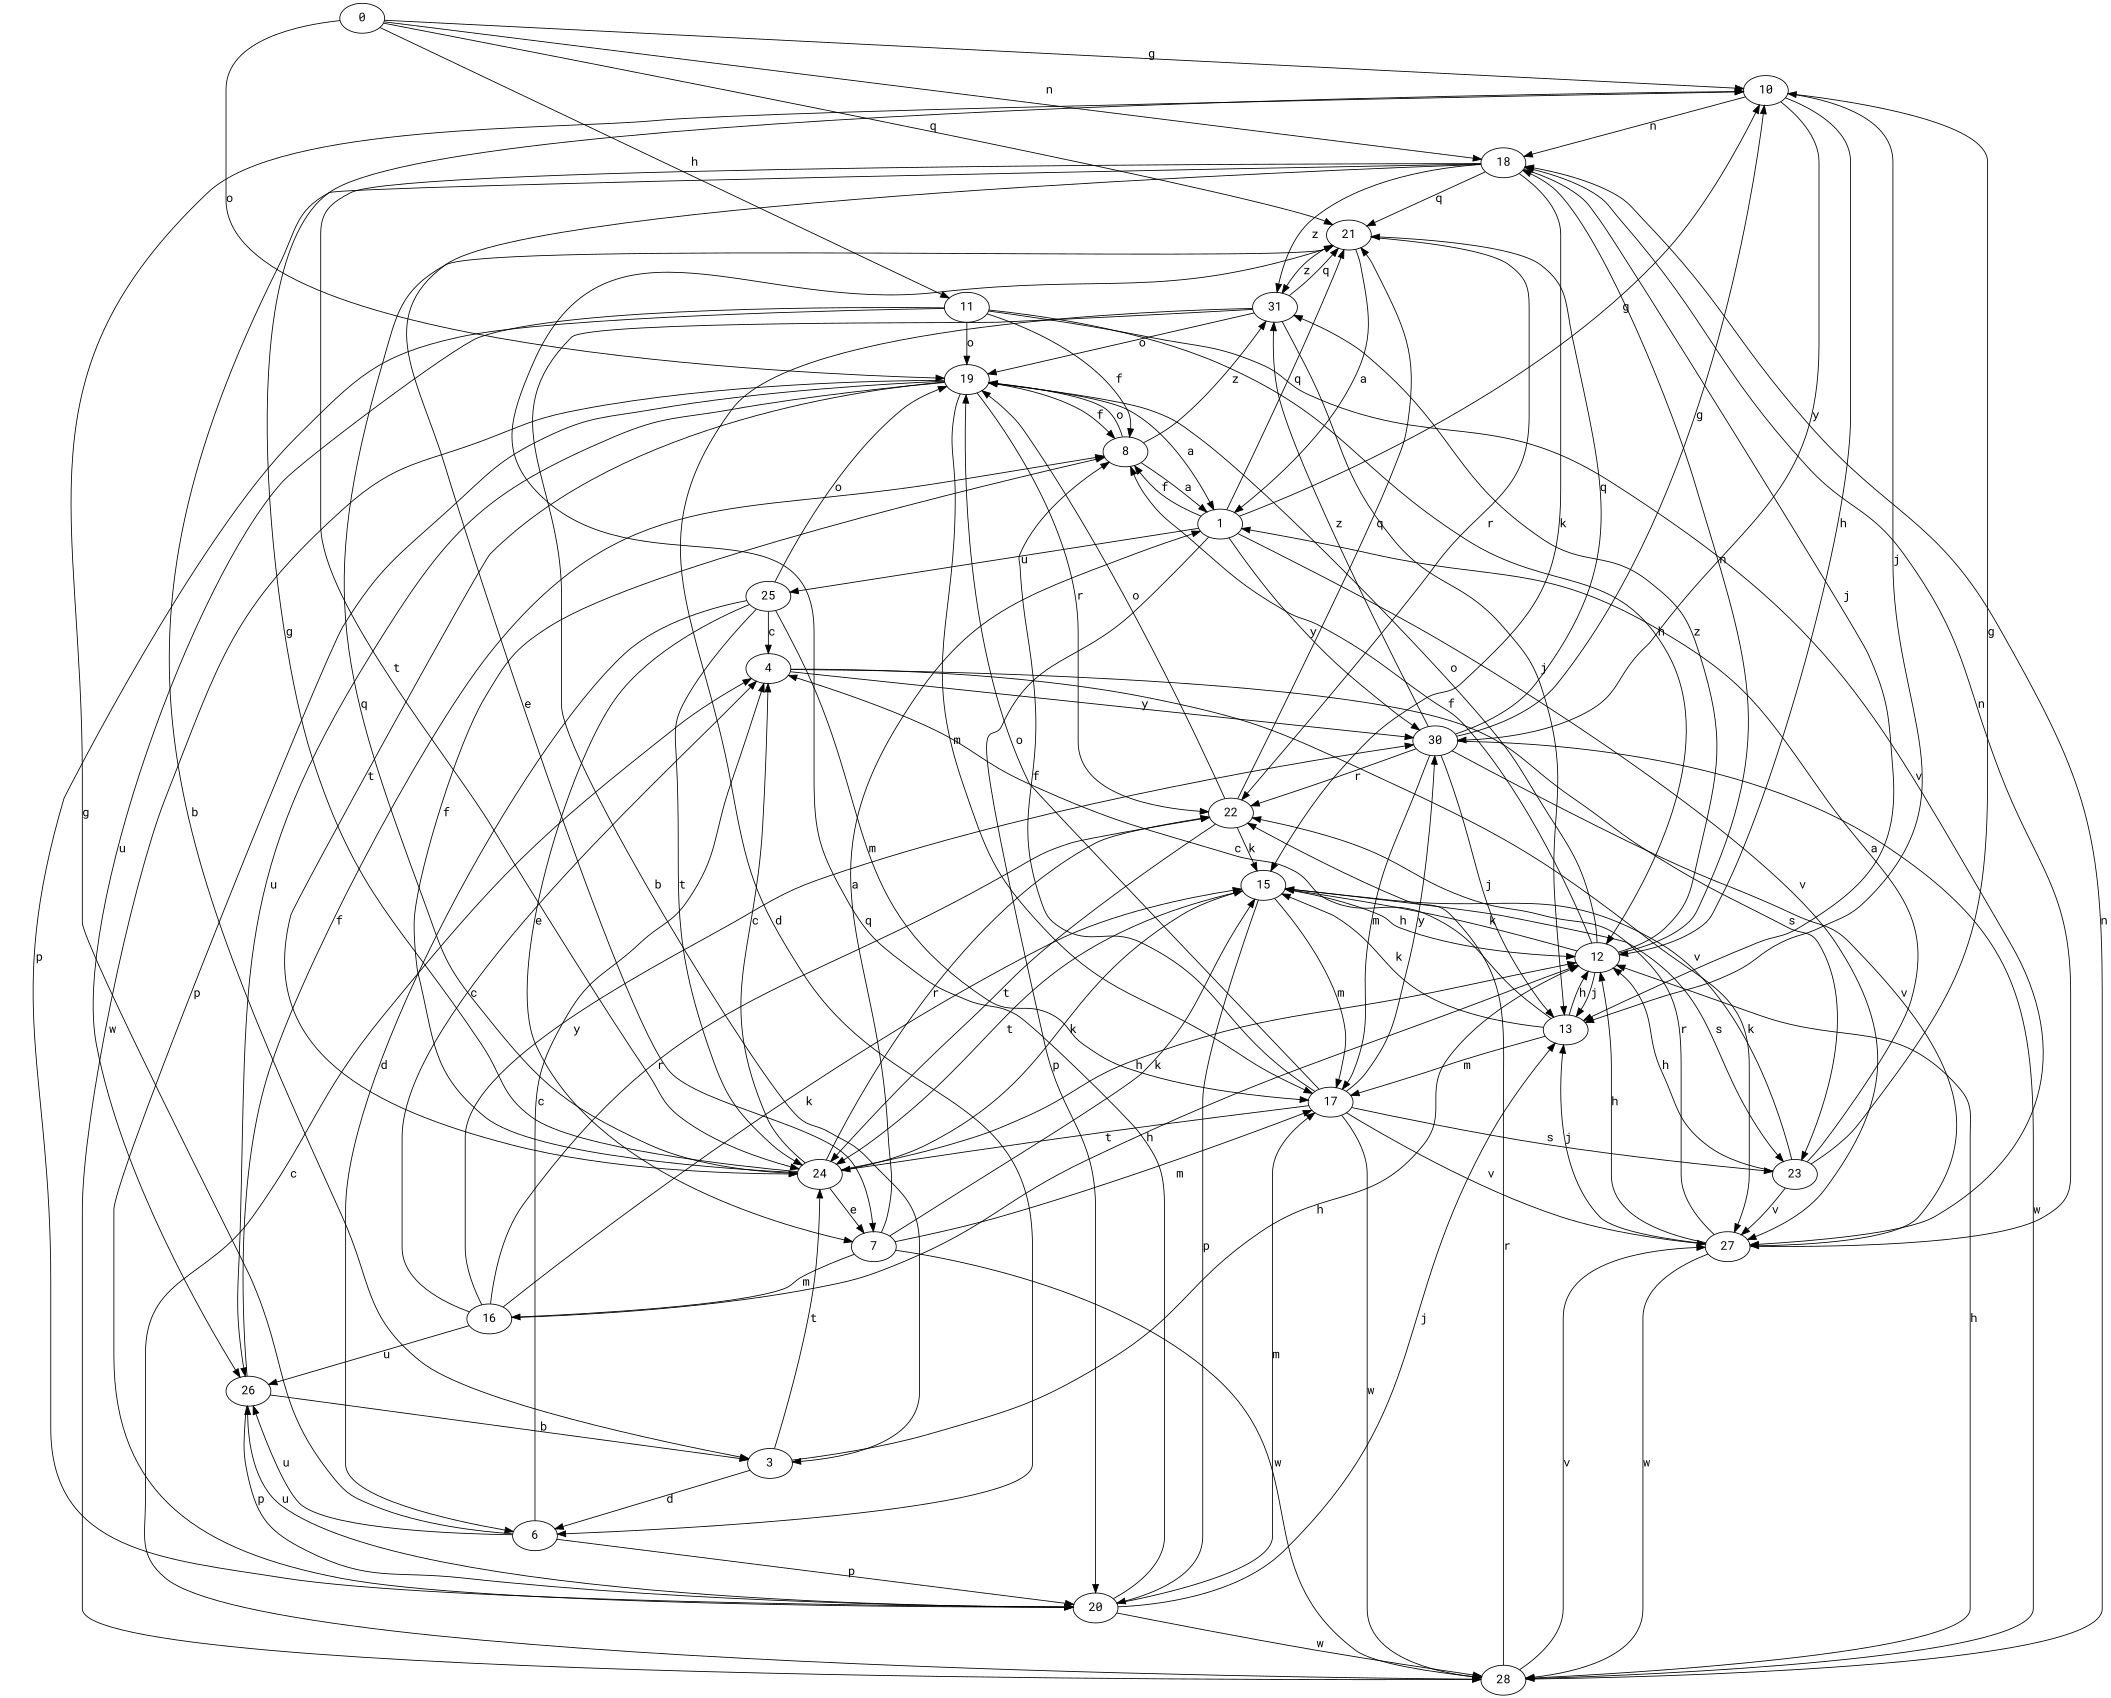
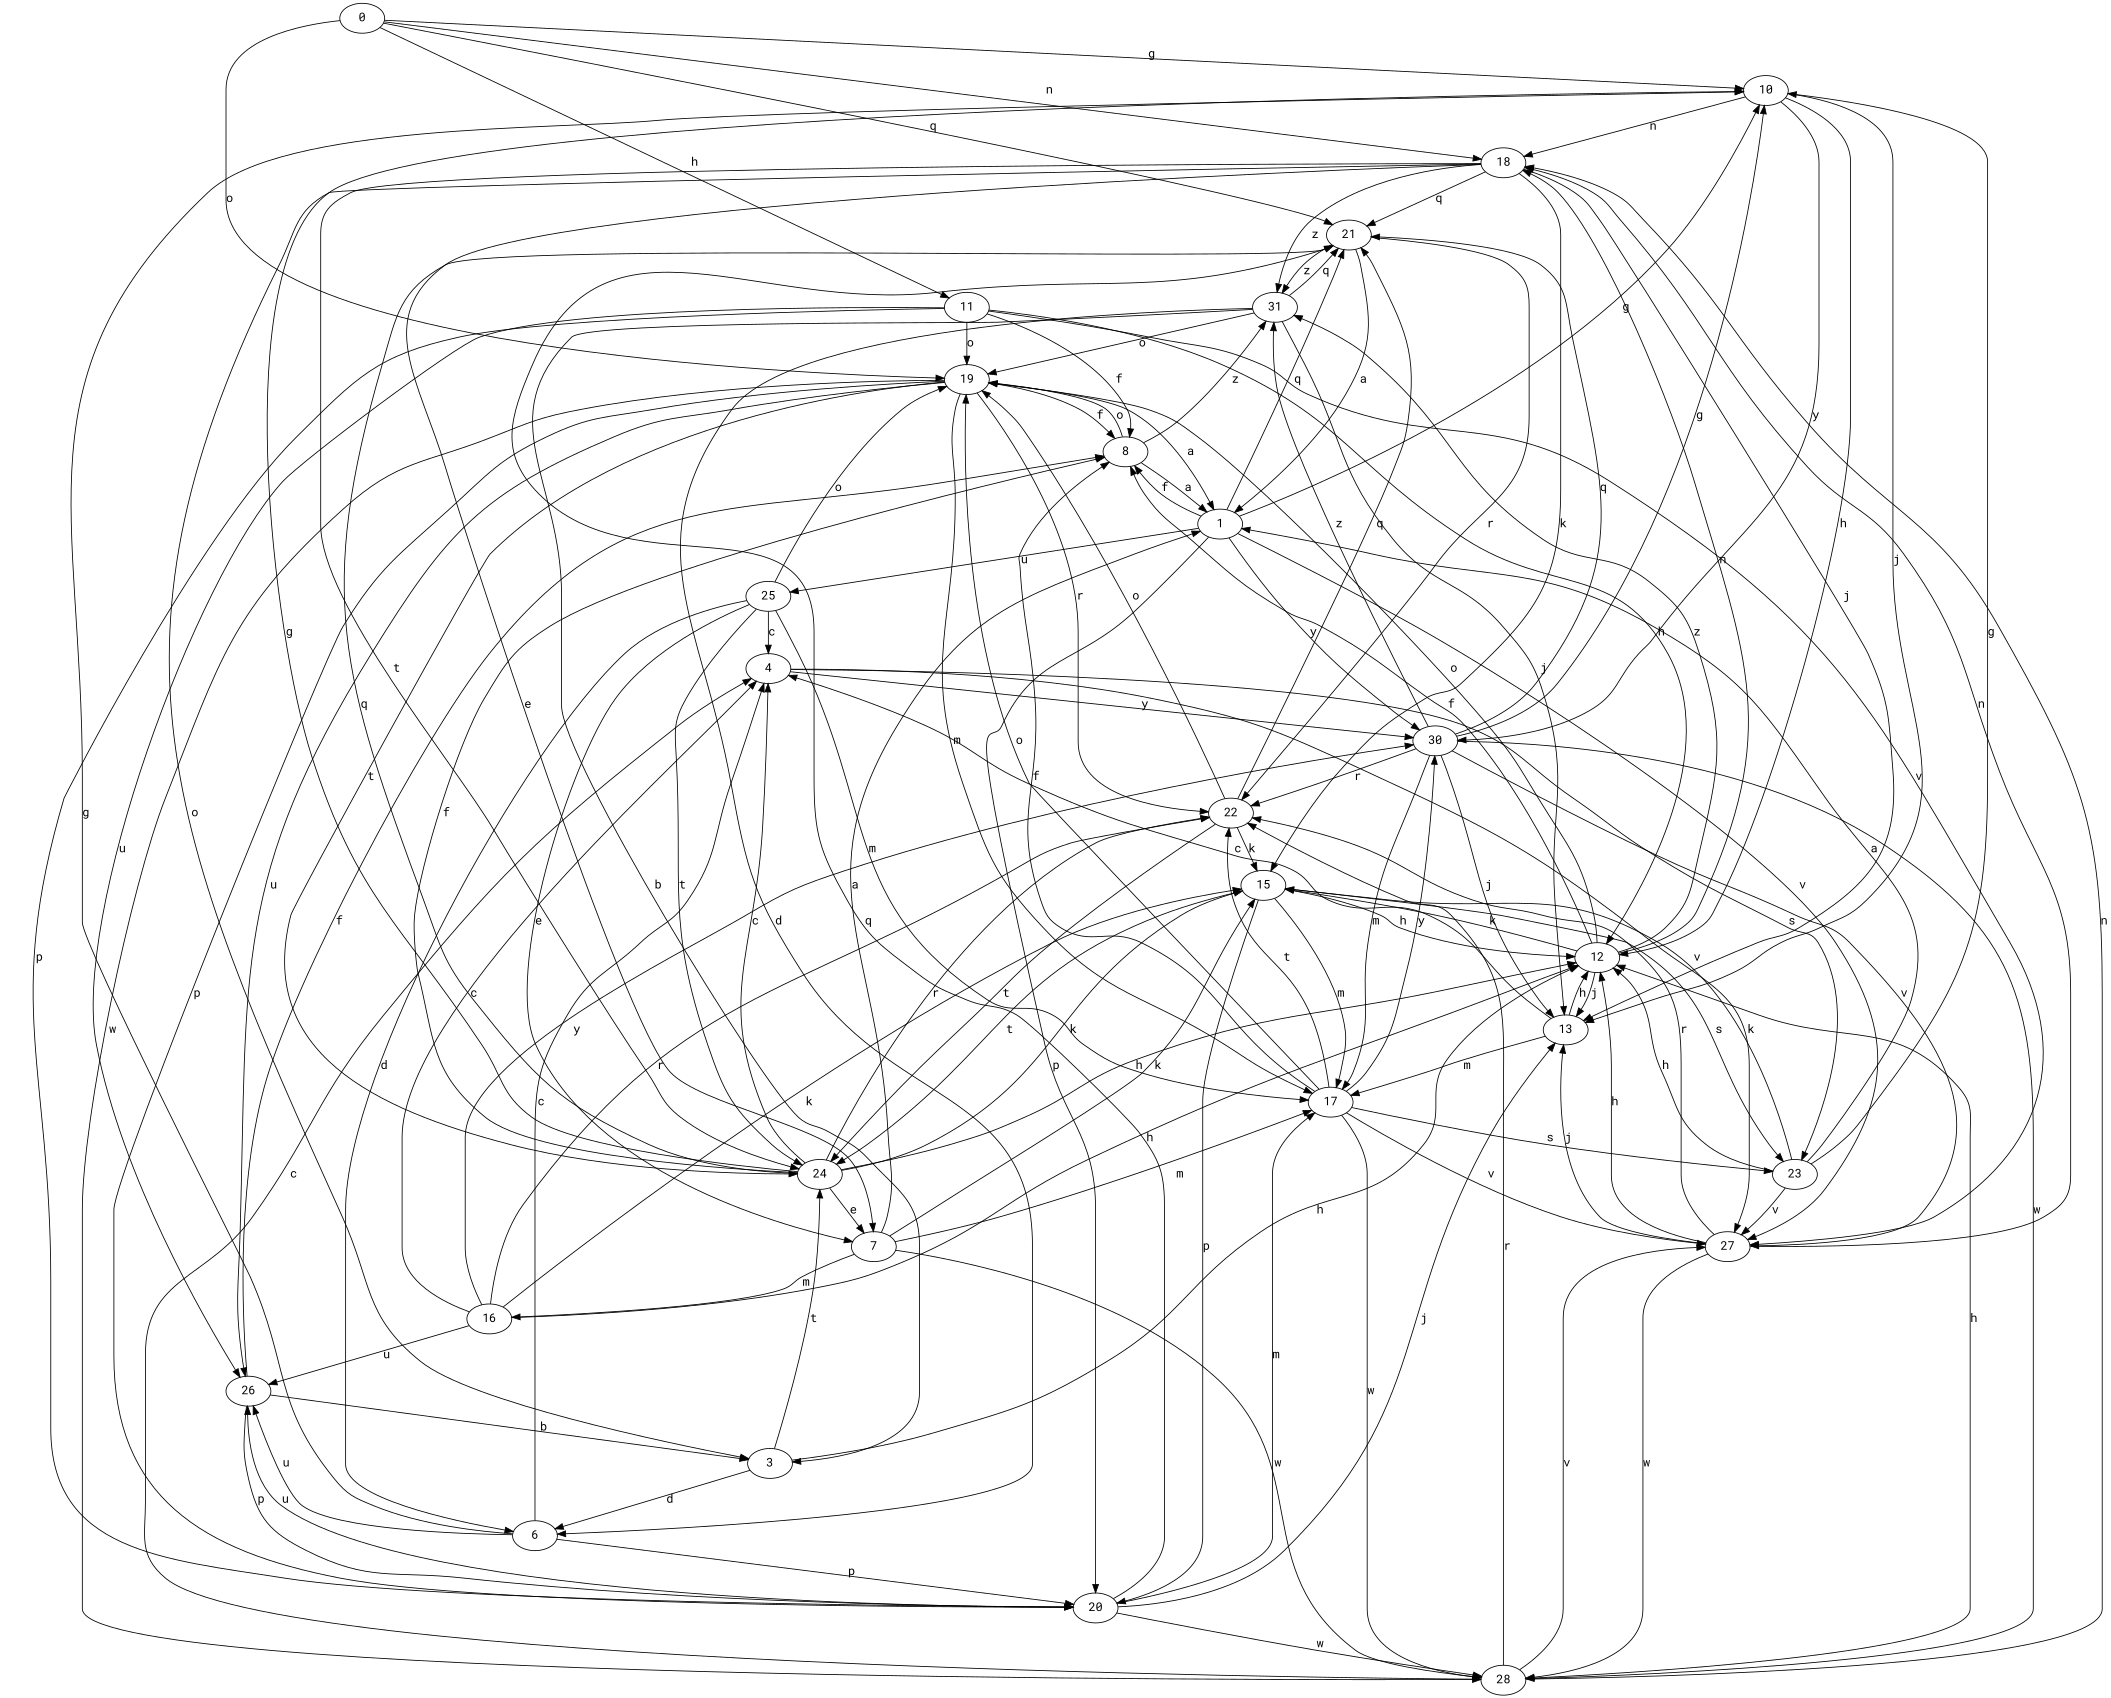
(195, 813) -> (195, 813)
(1412, 986) -> none
(1091, 1134) -> (1274, 962)
